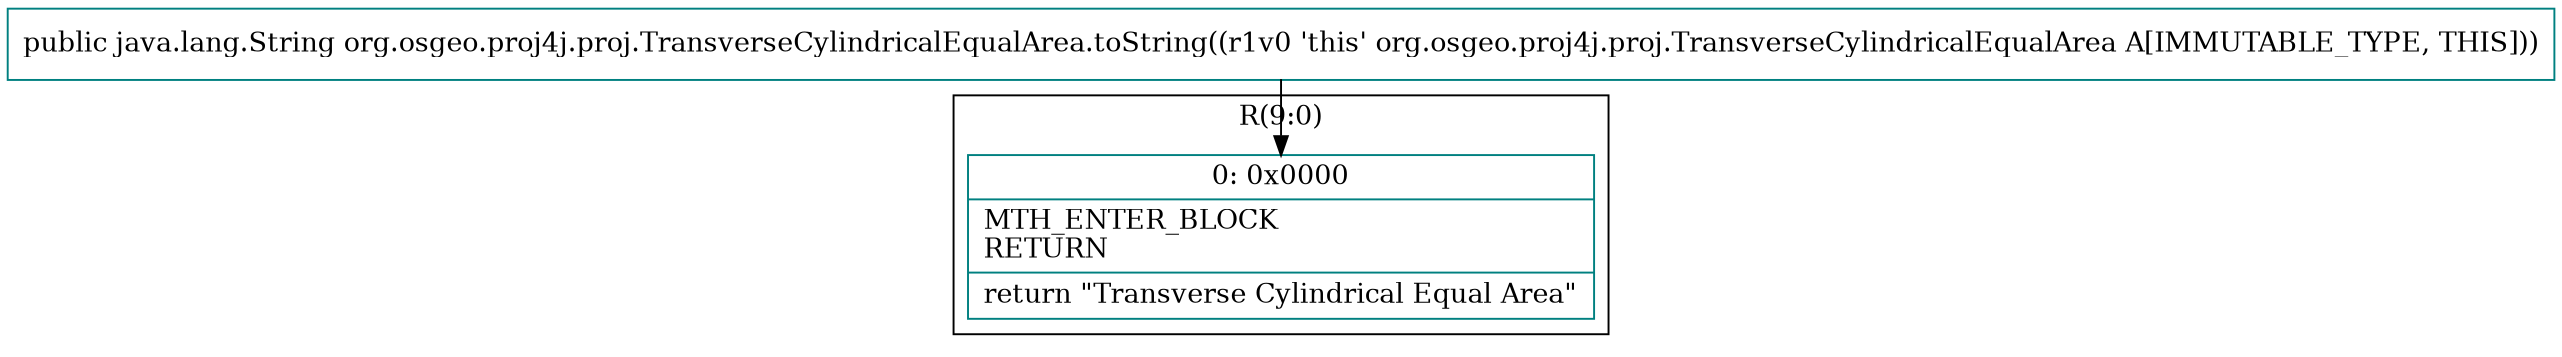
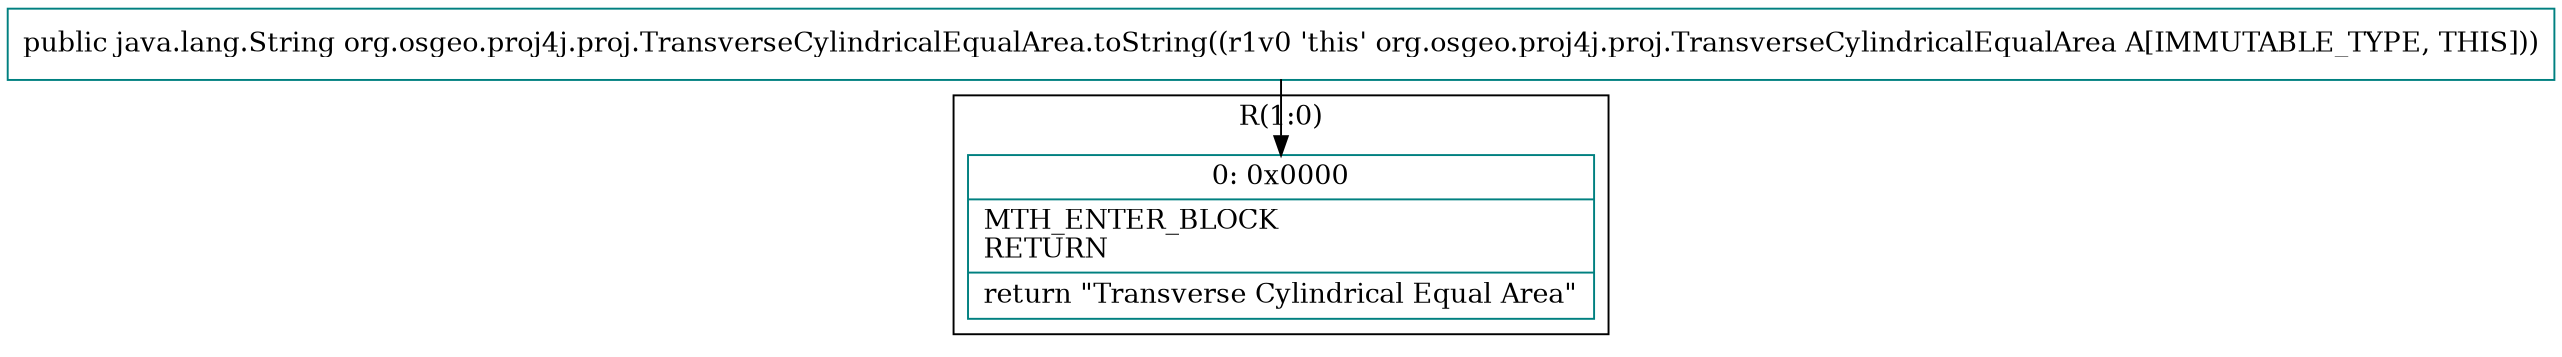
(1281, 118) -> (1281, 118)
